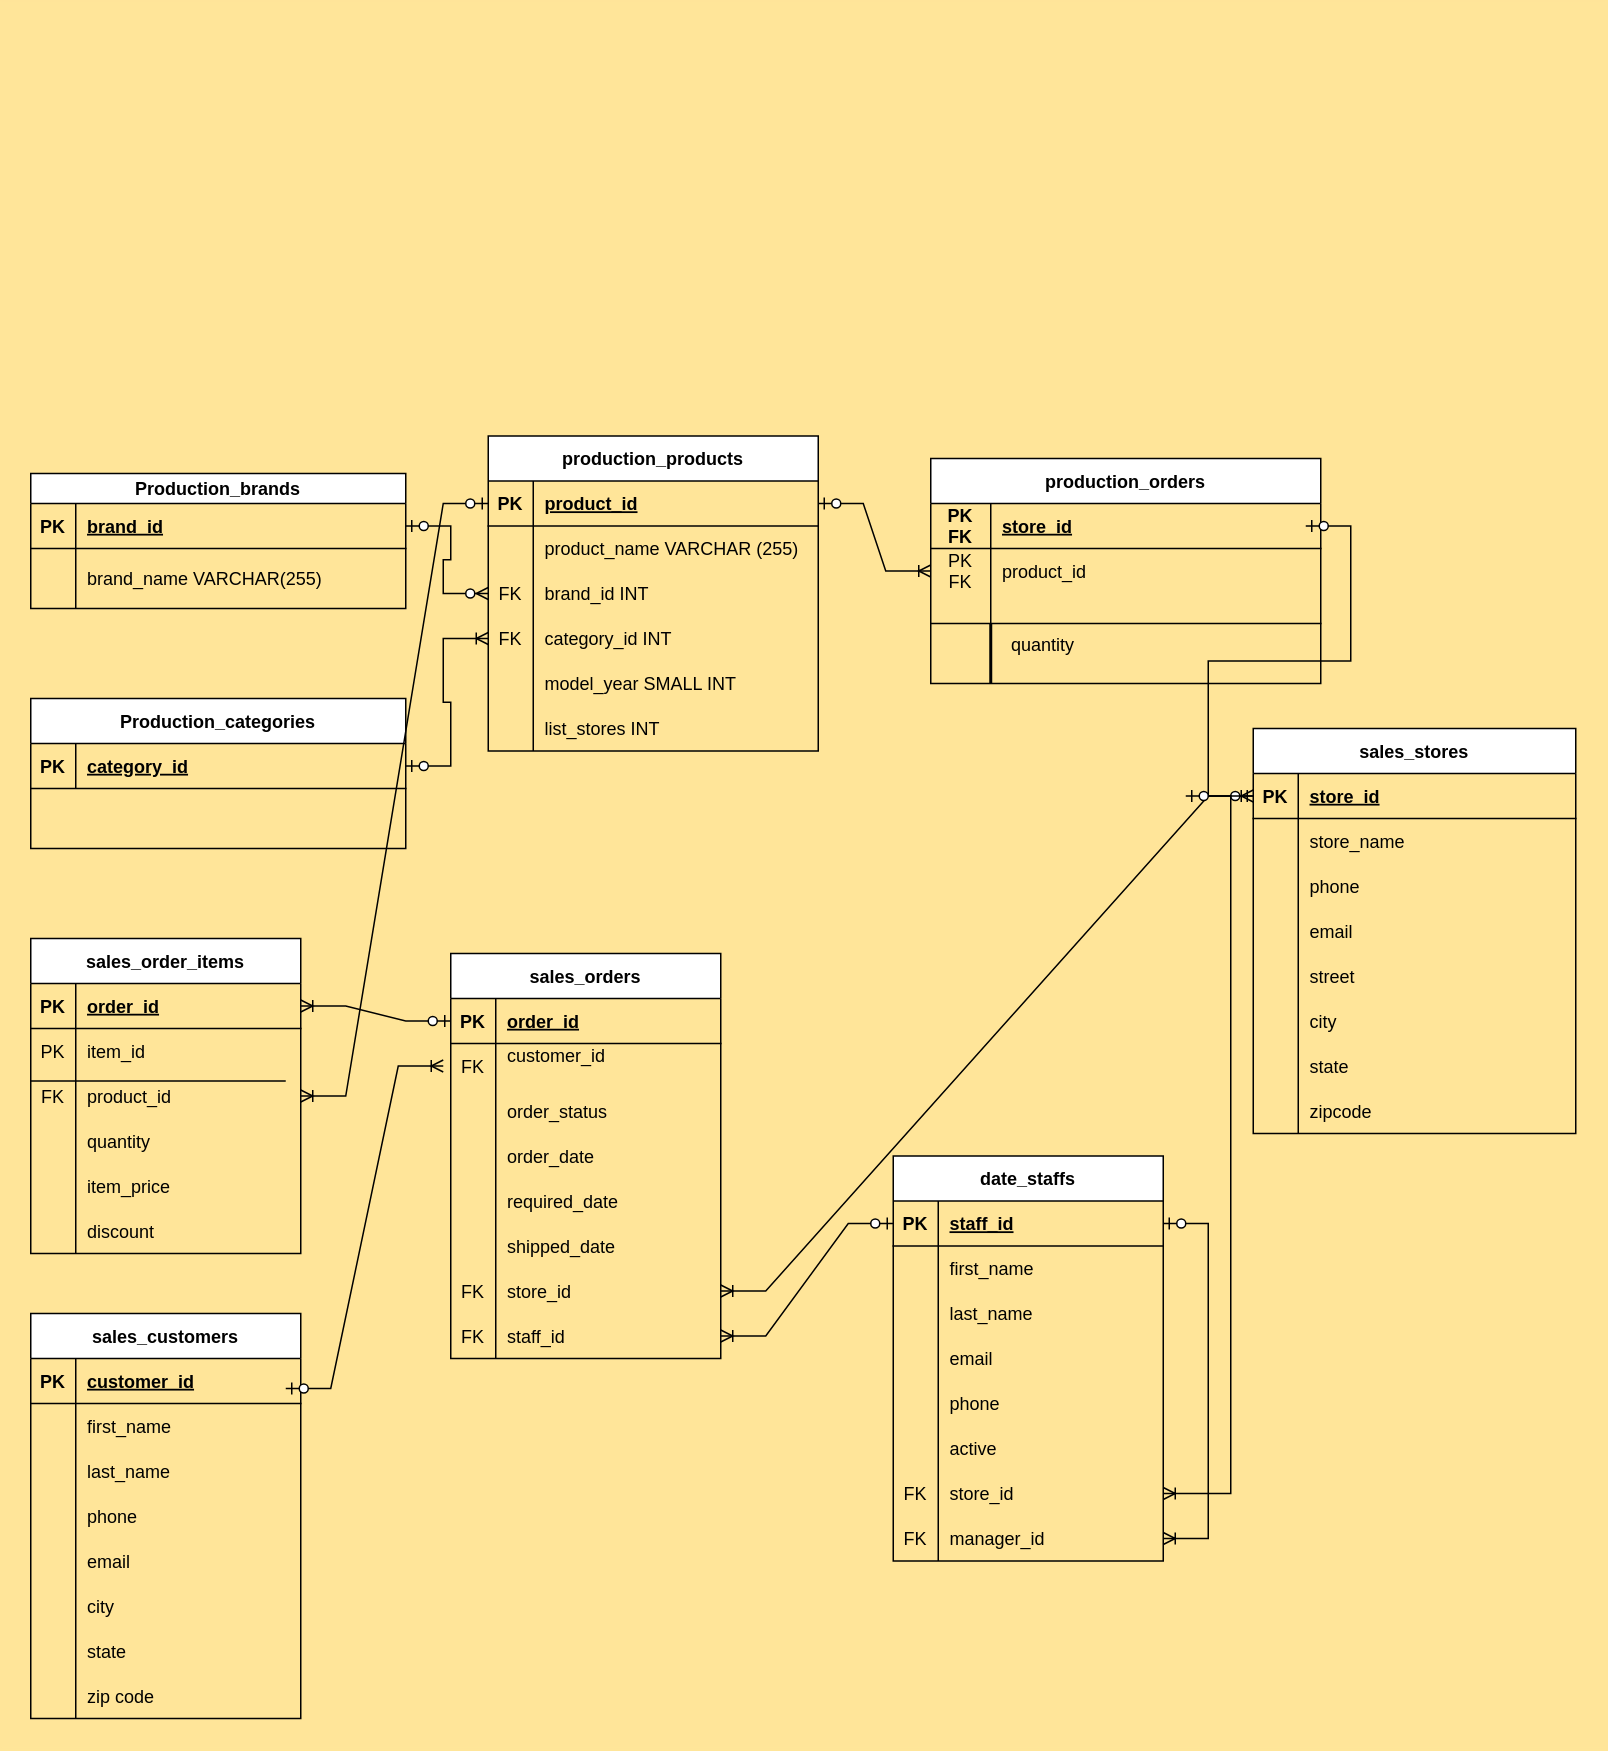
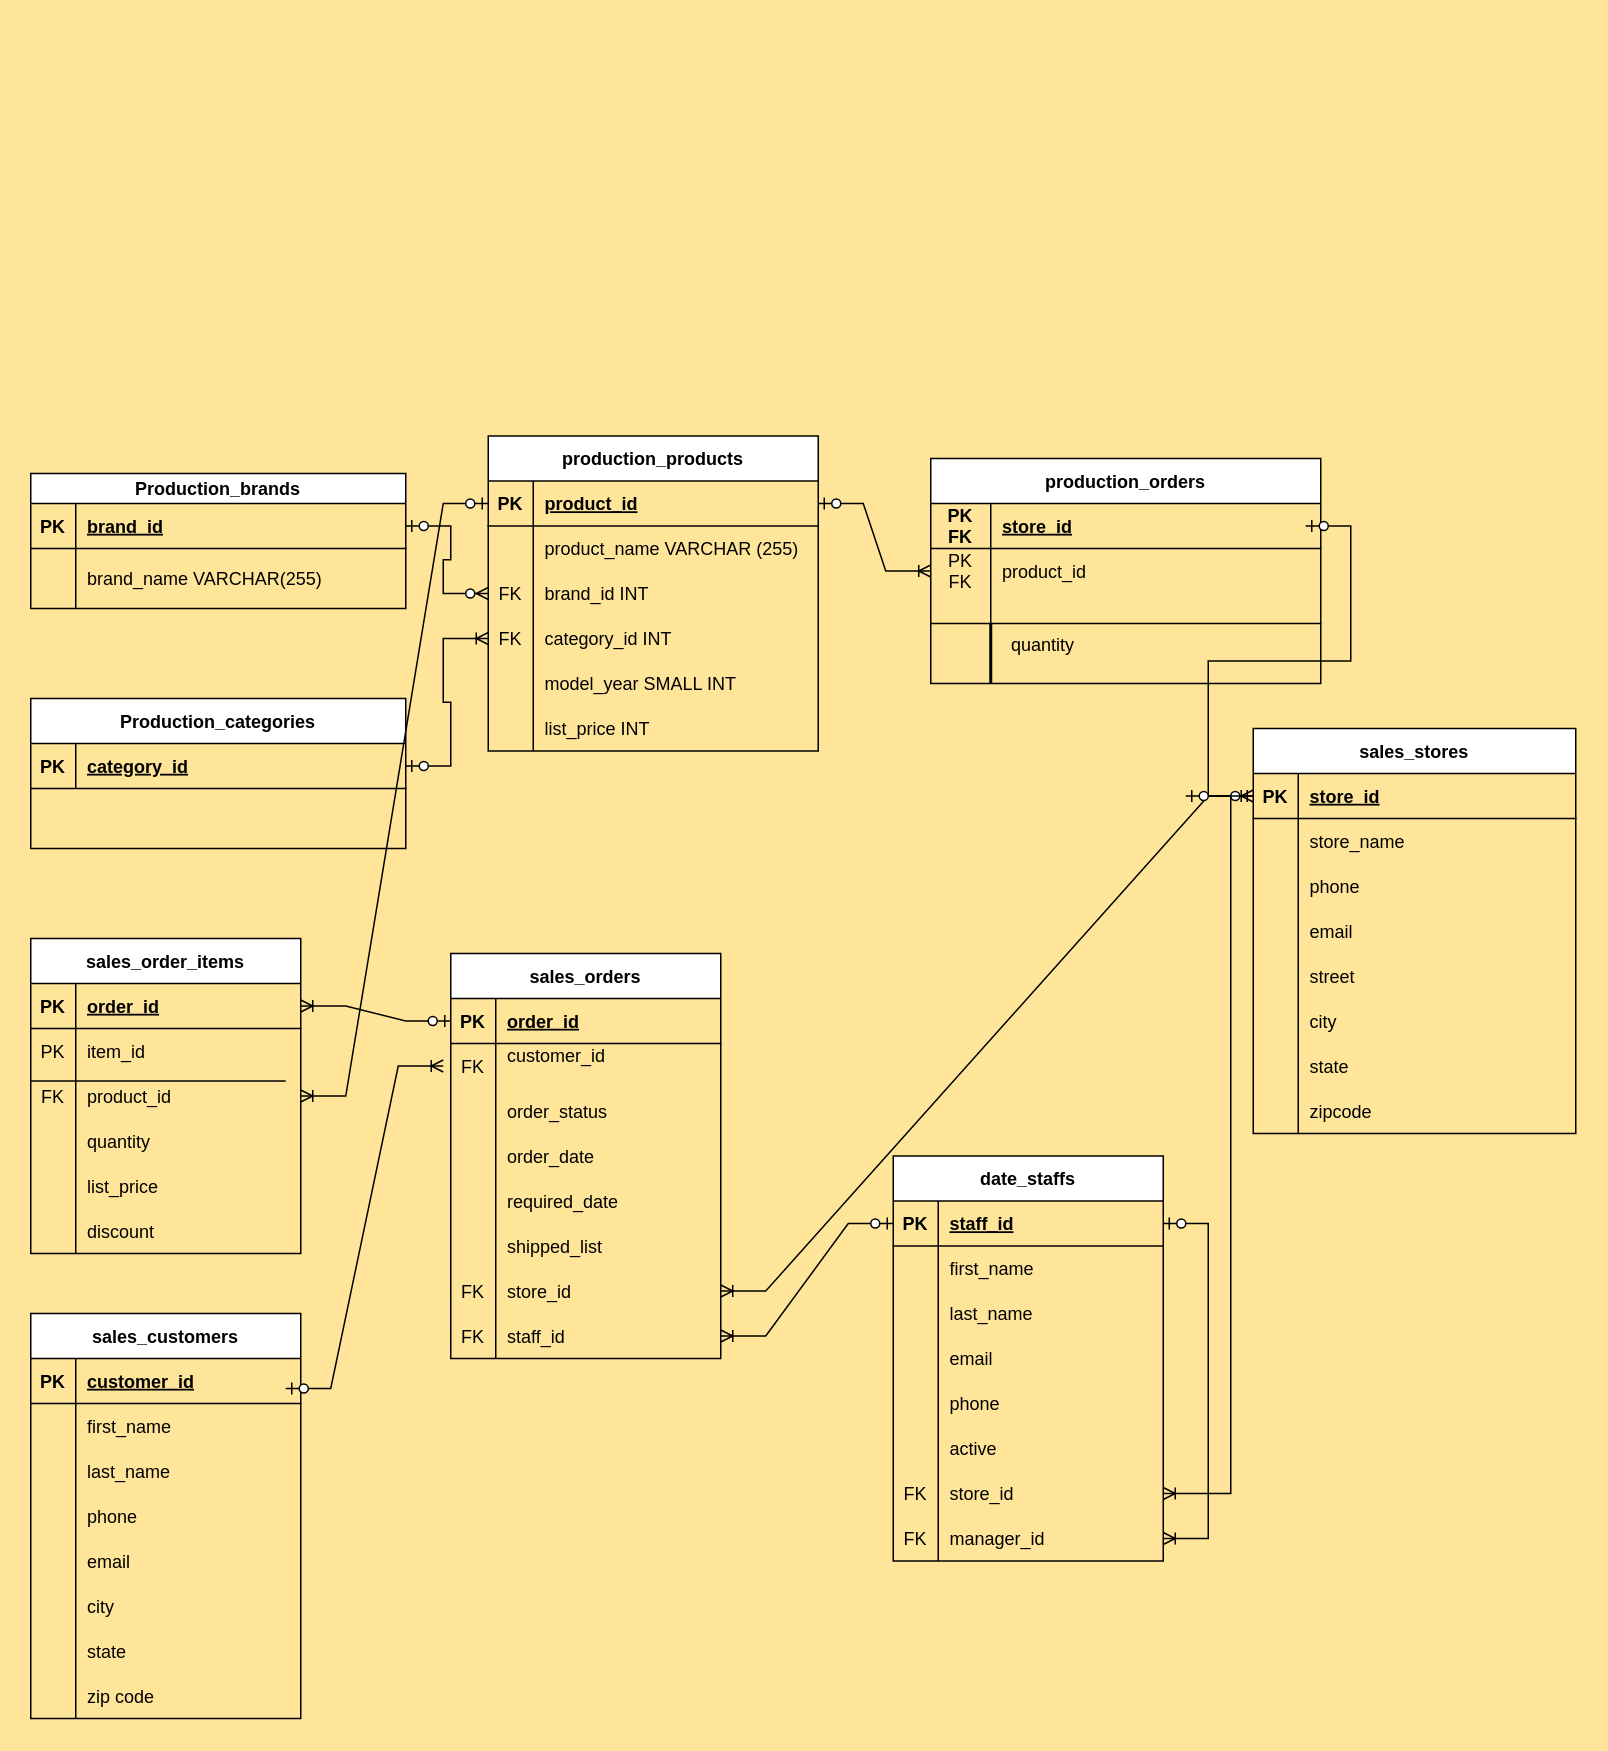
(613, 729) -> (606, 729)
(133, 1187) -> (130, 1187)
(565, 1247) -> (560, 1247)
